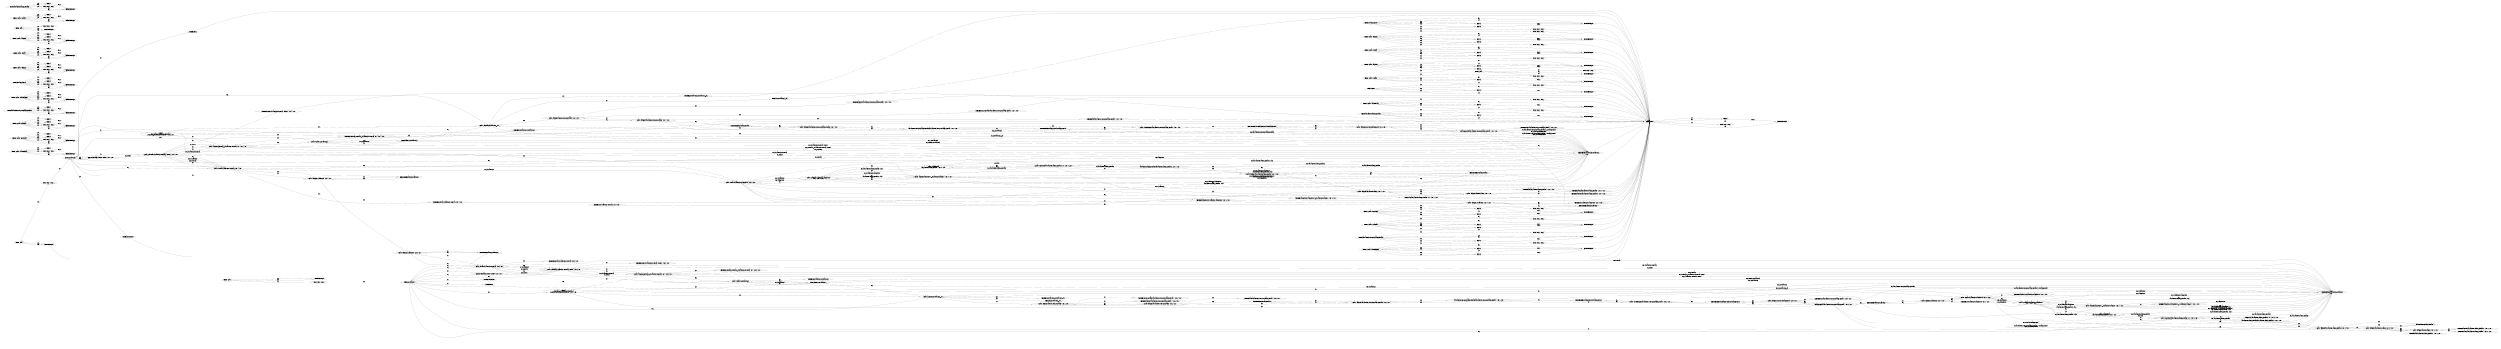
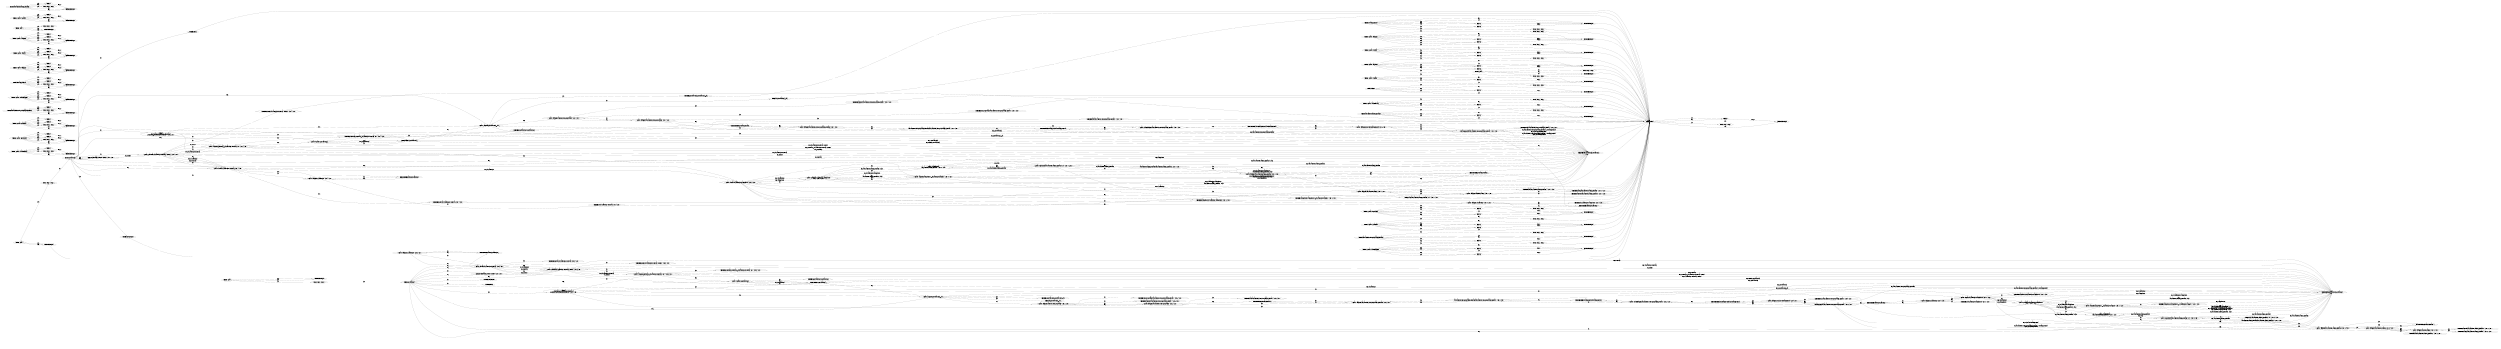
(360, 220) -> (458, 207)
